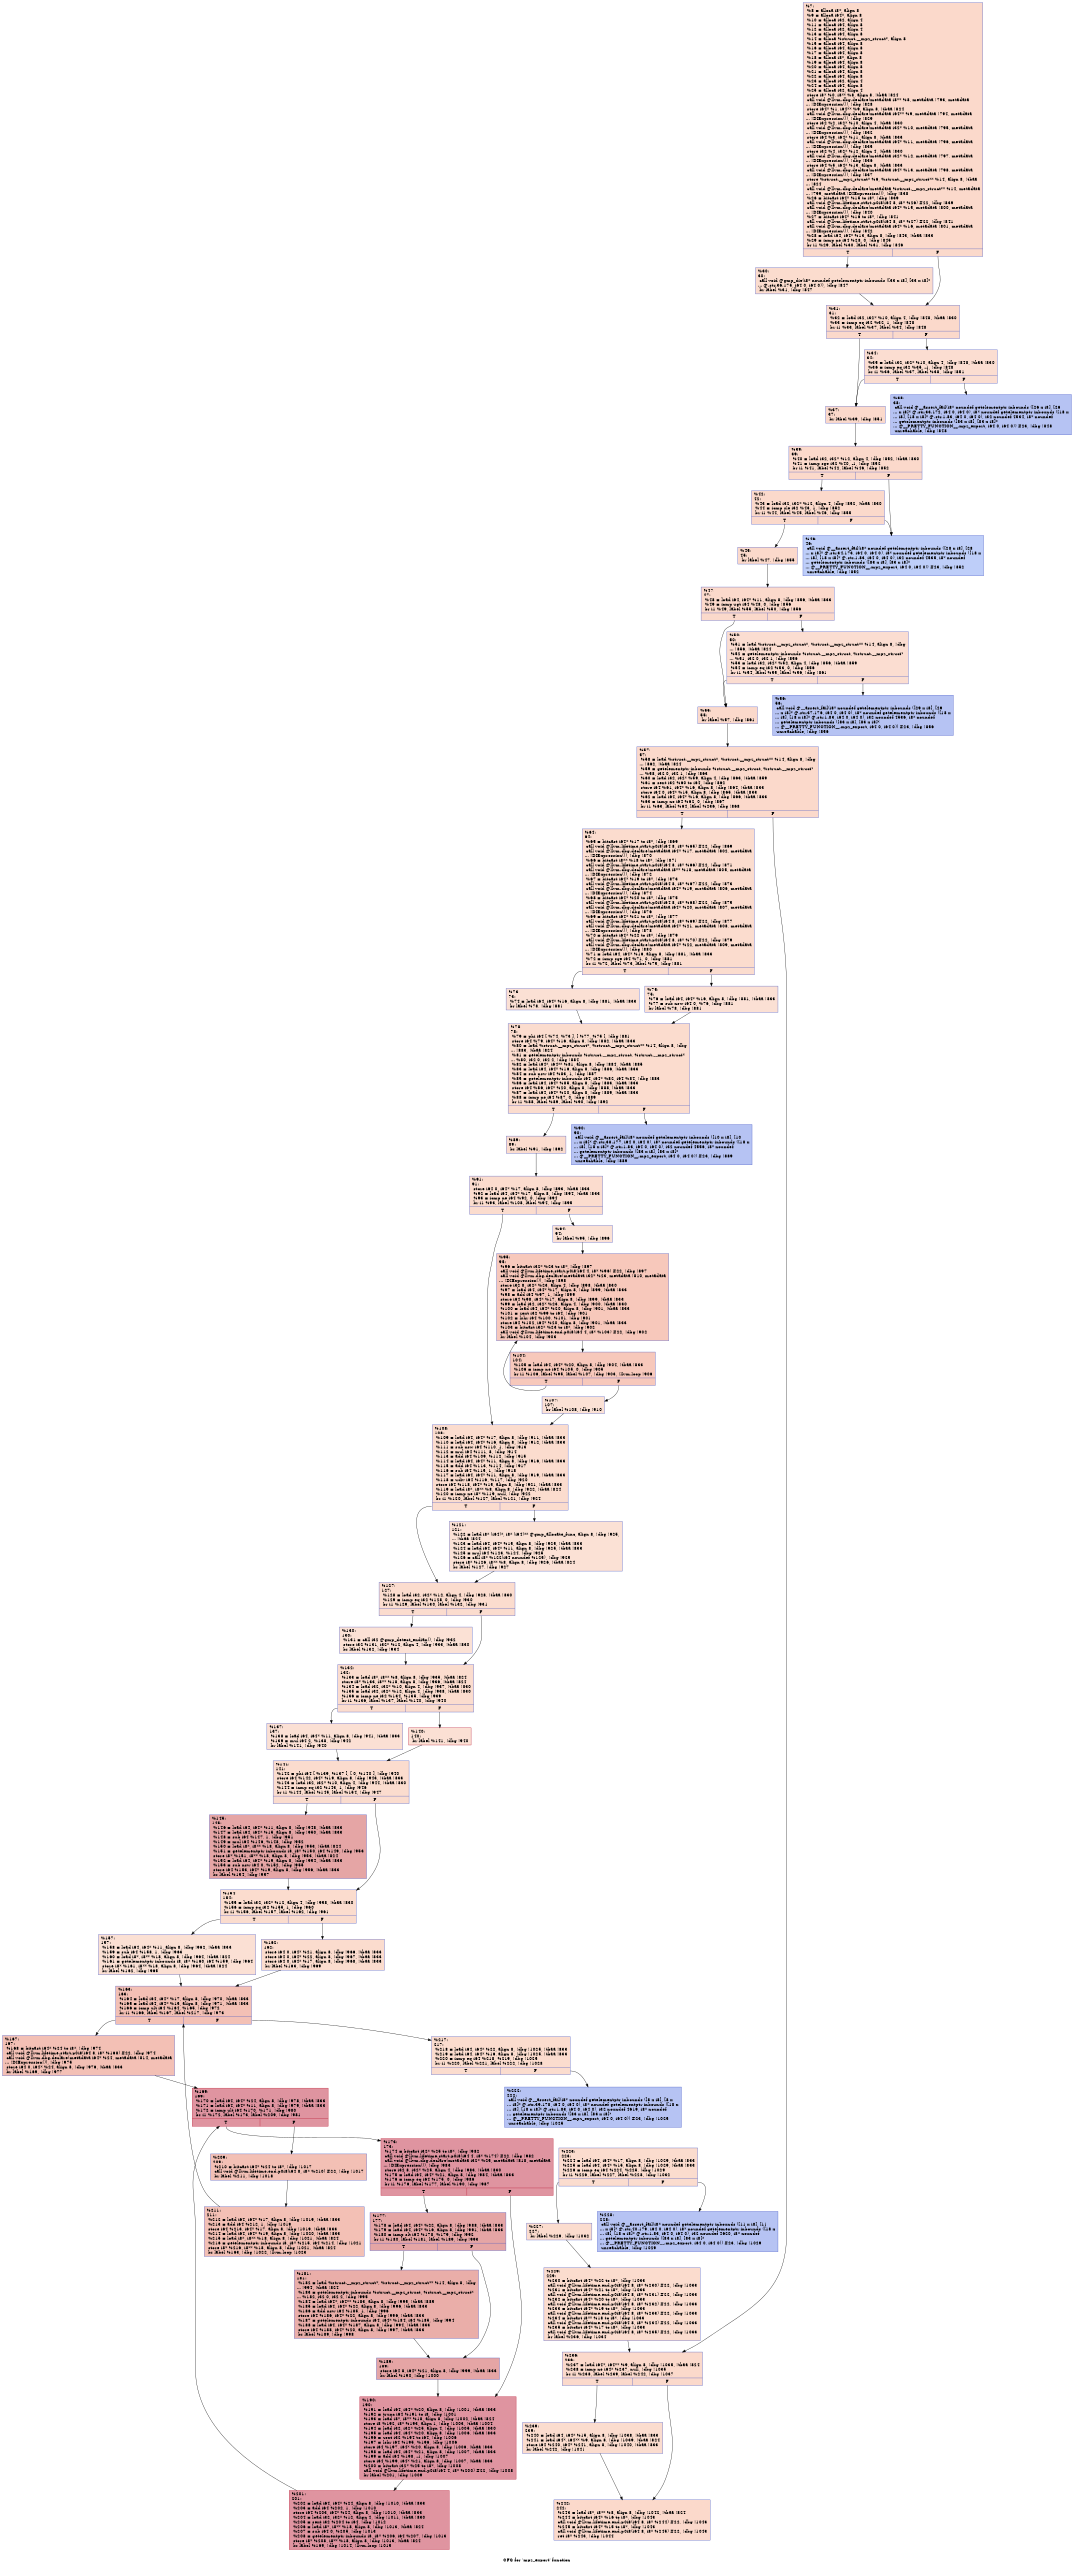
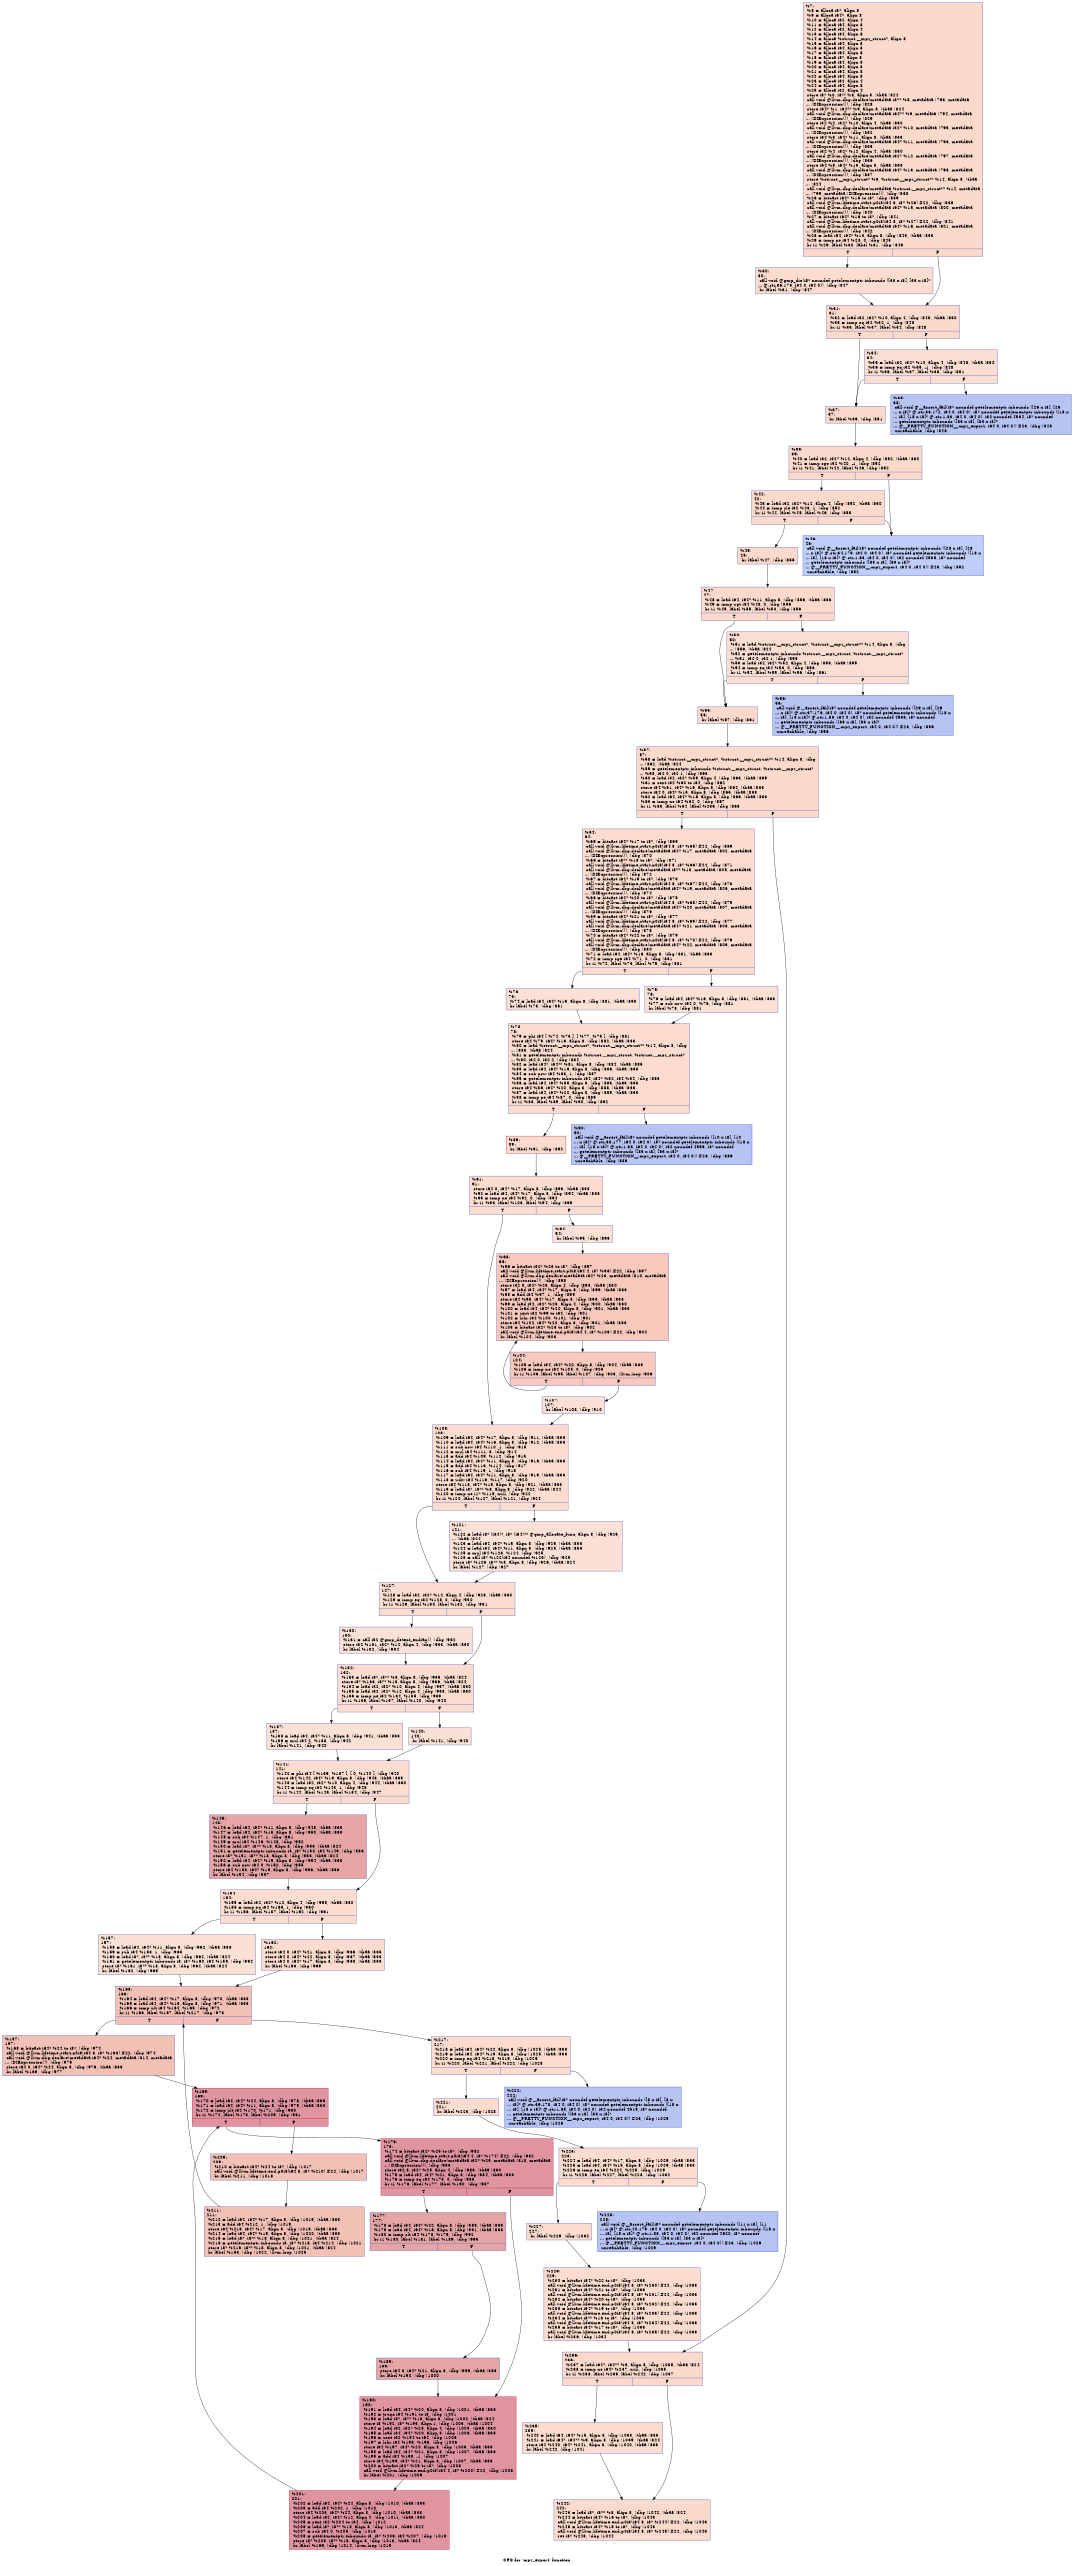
(536, 1145) -> (536, 1145)
(483, 1494) -> (483, 1494)
(440, 1736) -> (440, 1736)
none -> (466, 2107)
(386, 2304) -> none
